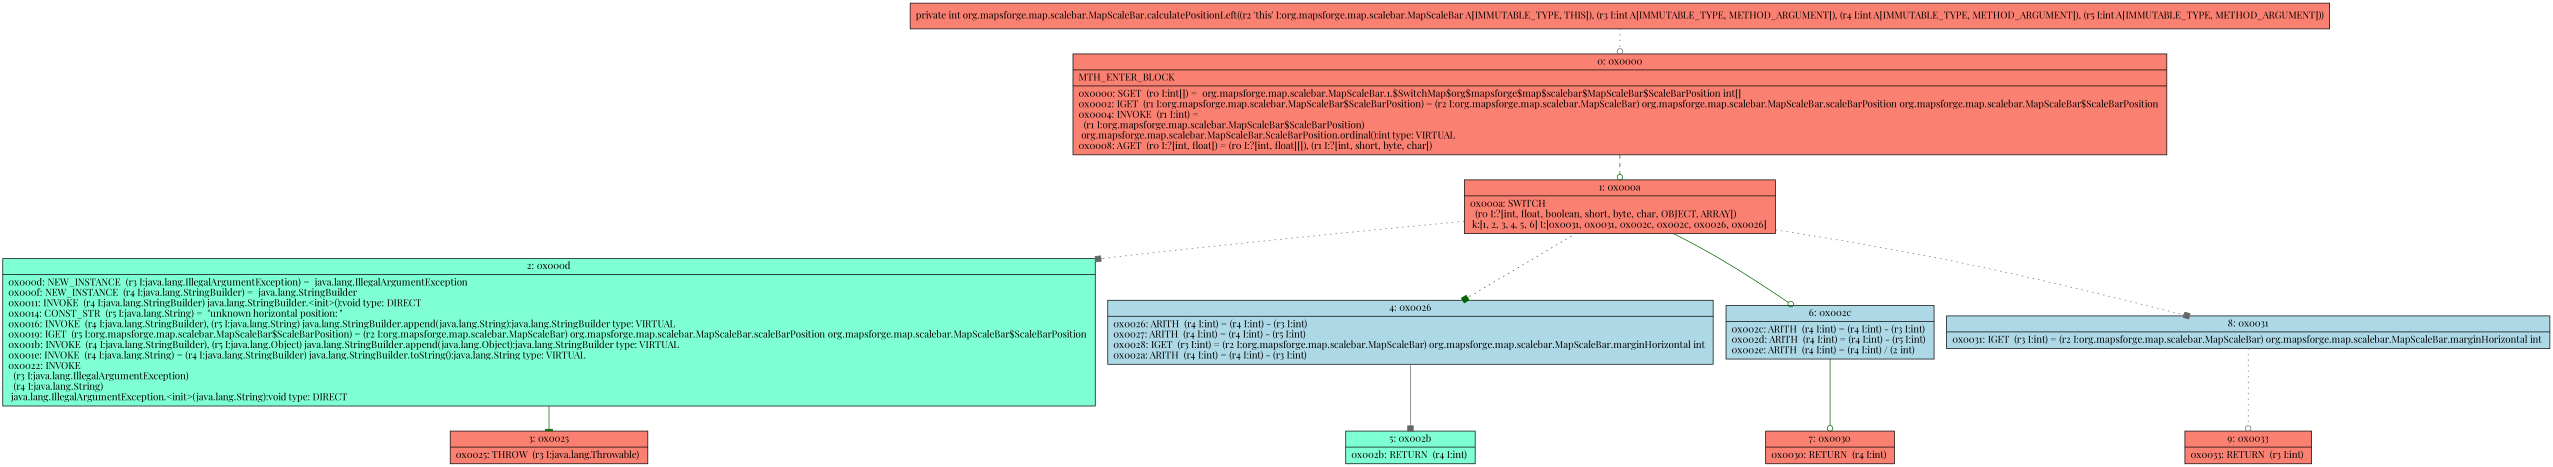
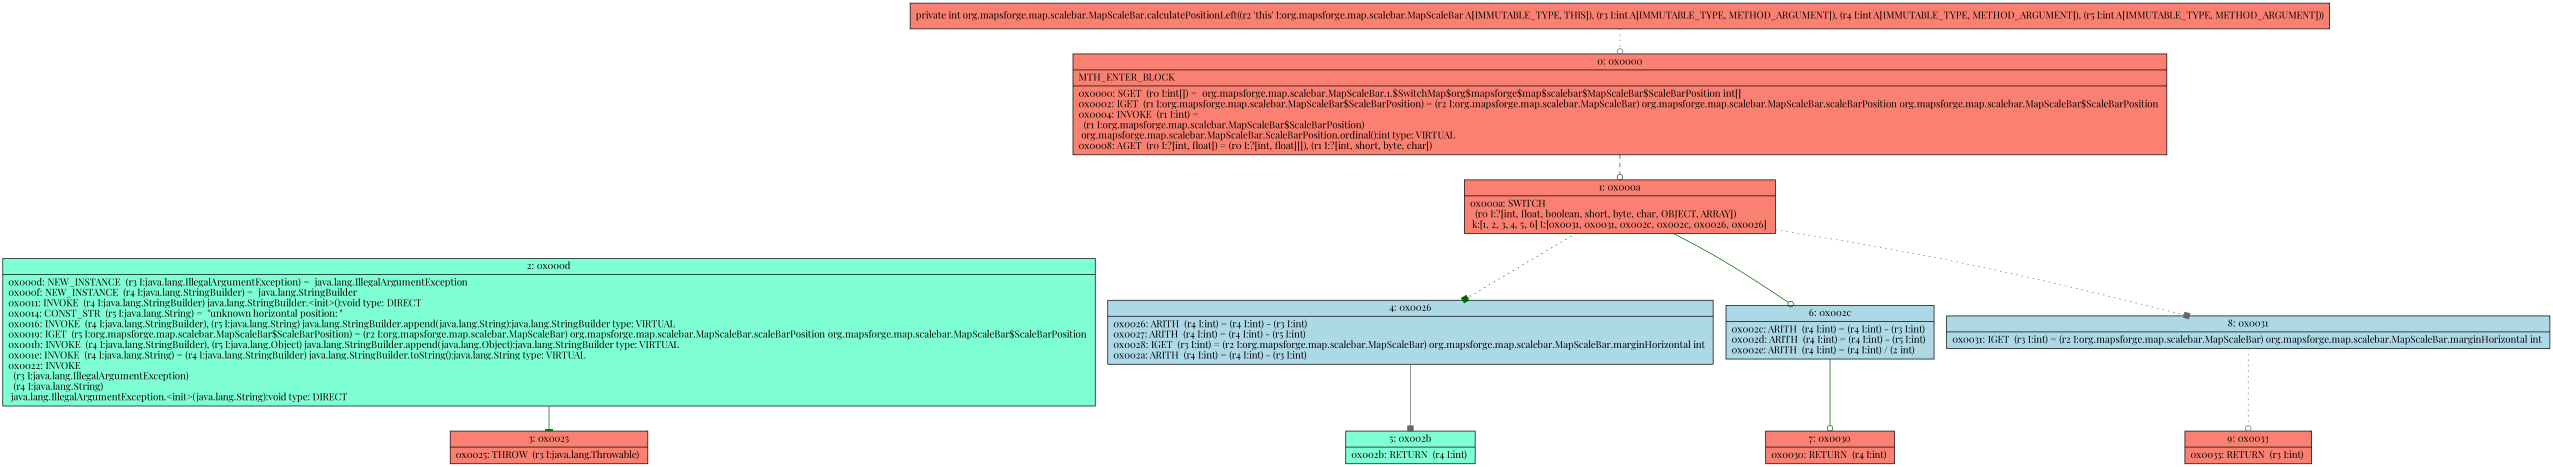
(1283, 239) -> none
